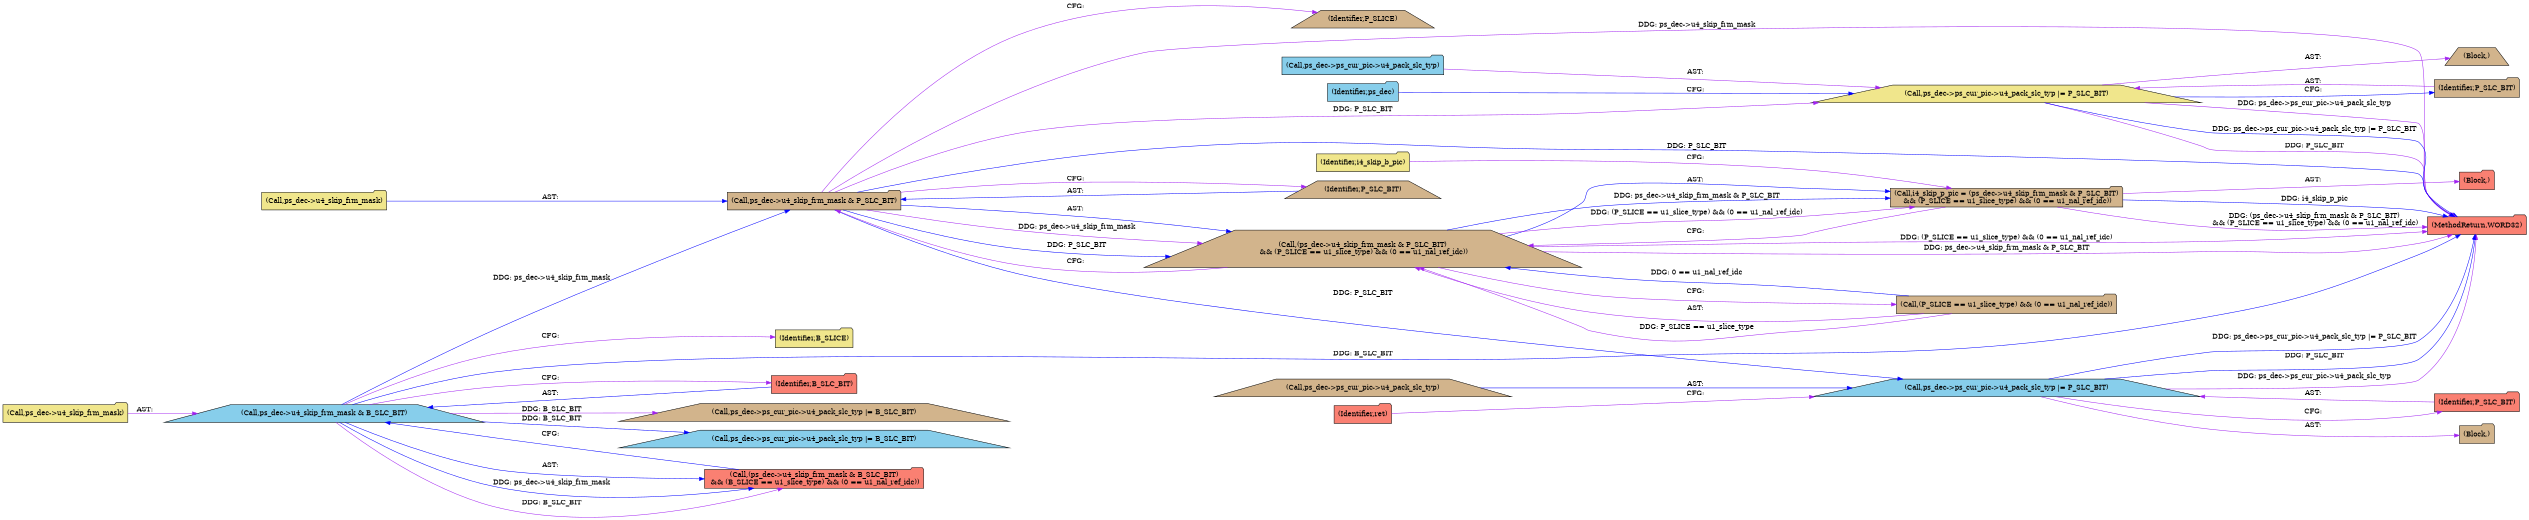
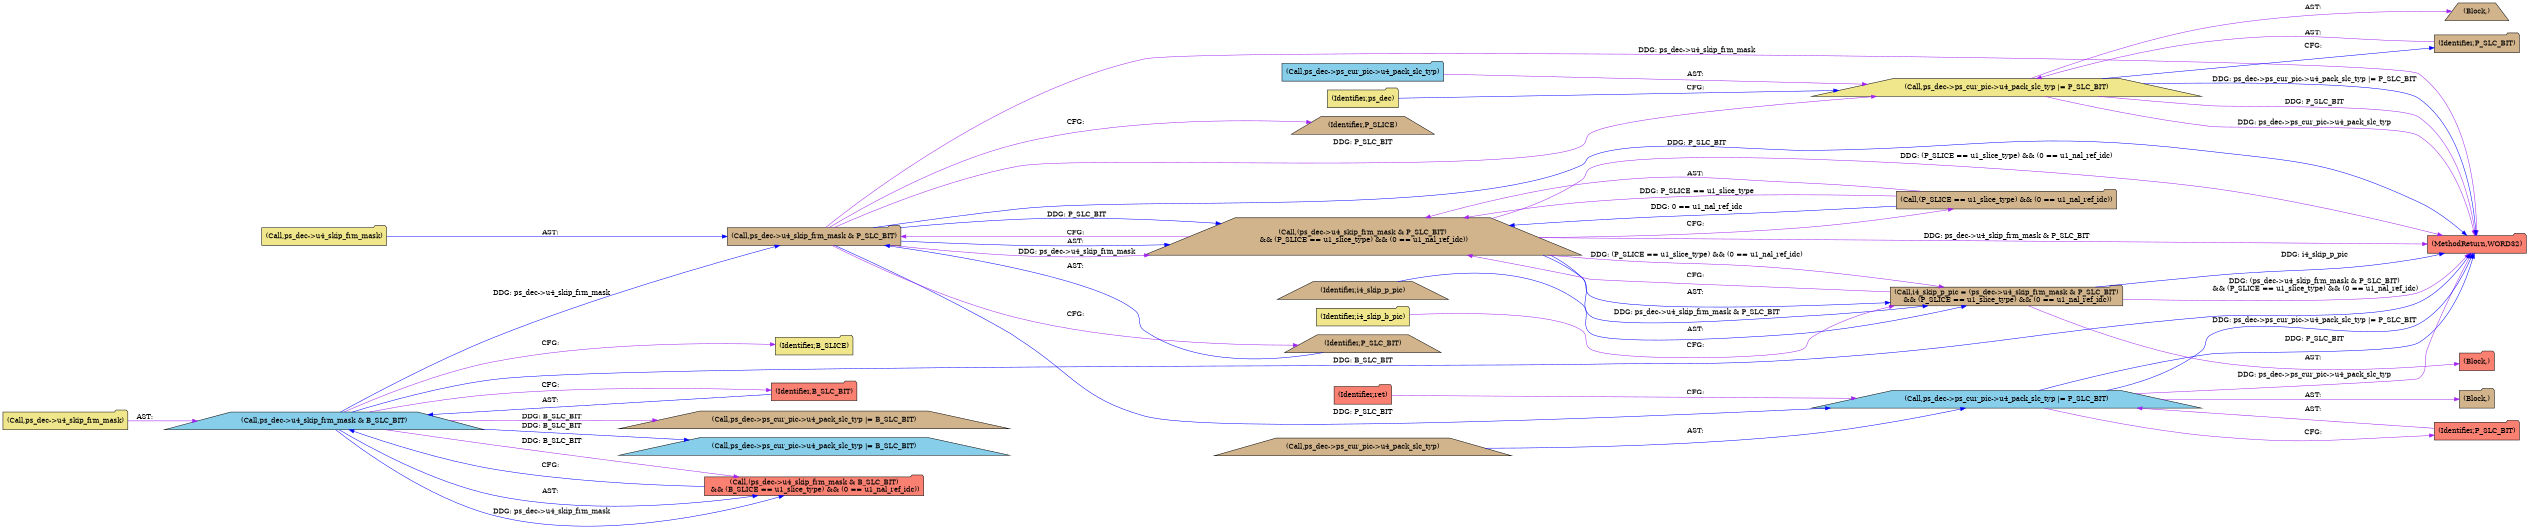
(1363, 92) -> (1363, 99)
none -> (1363, 291)
